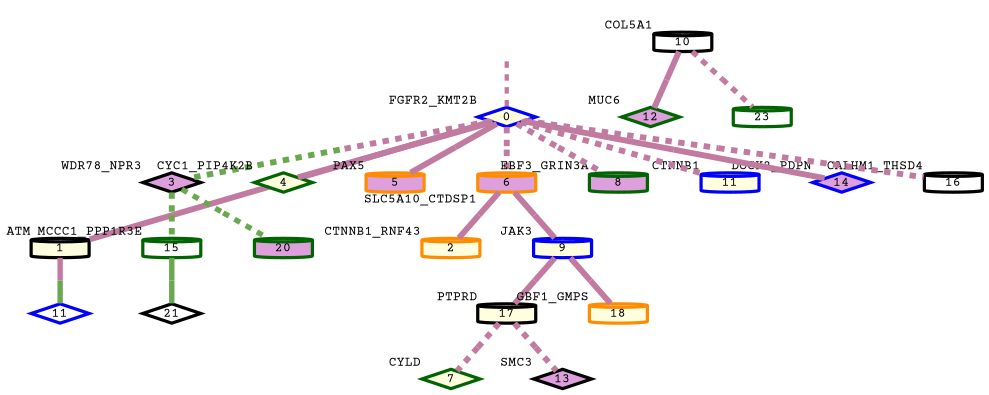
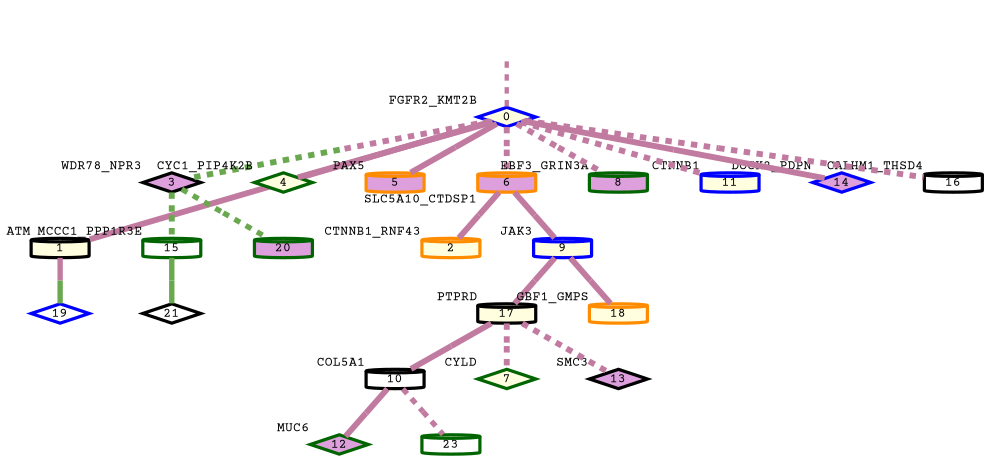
(60, 313) -> (60, 313)
none -> (451, 346)
